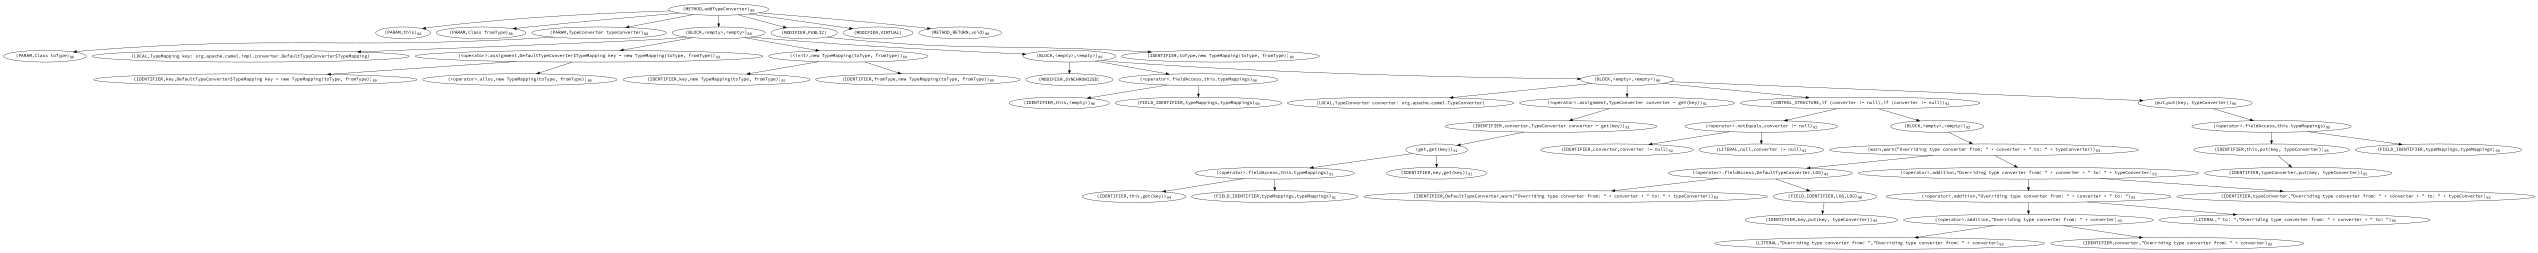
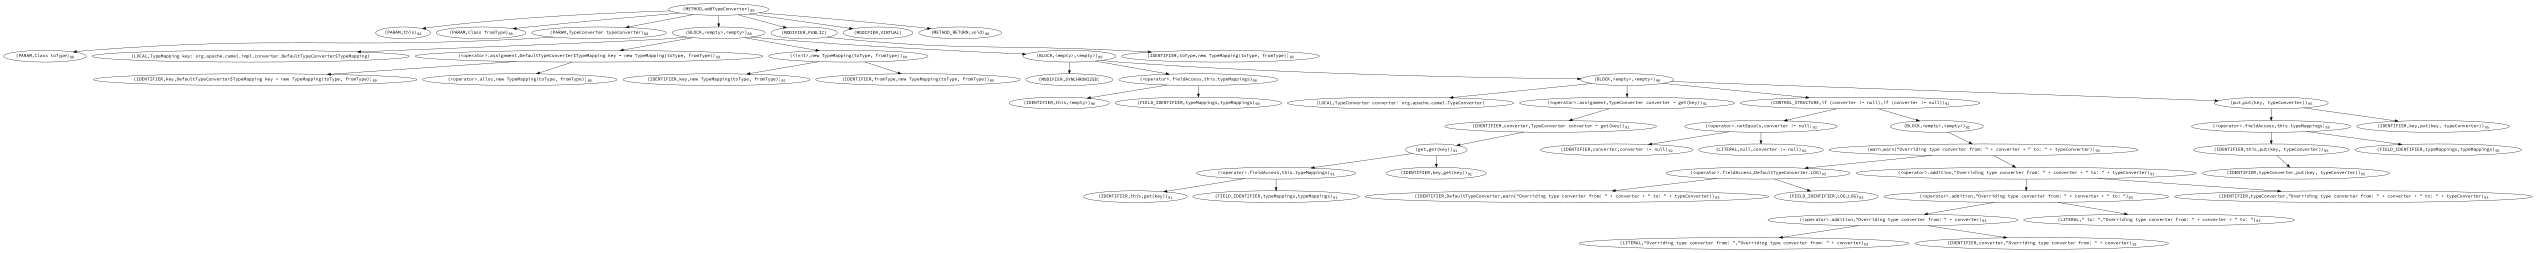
(1169, 196) -> (1170, 196)
(1860, 196) -> (1861, 196)
(1823, 207) -> (2349, 114)
